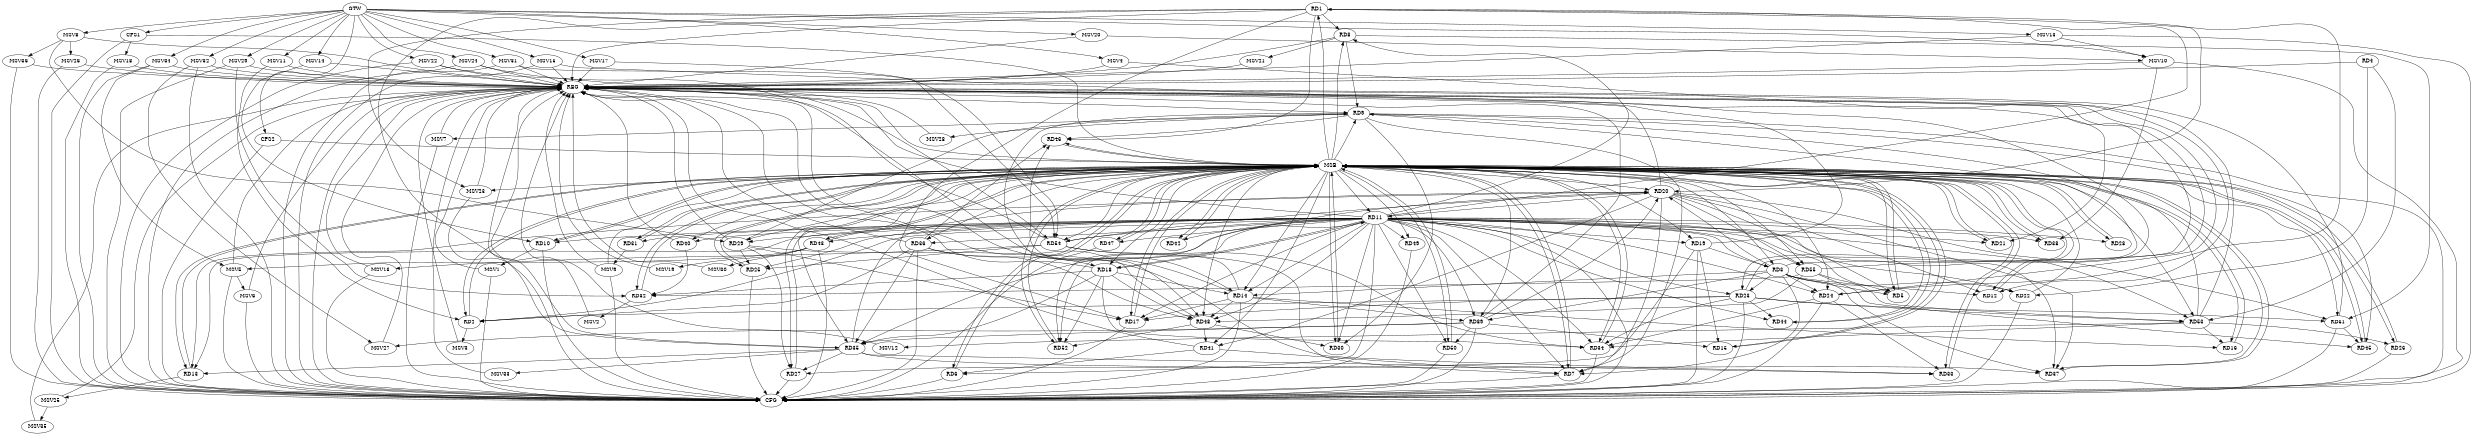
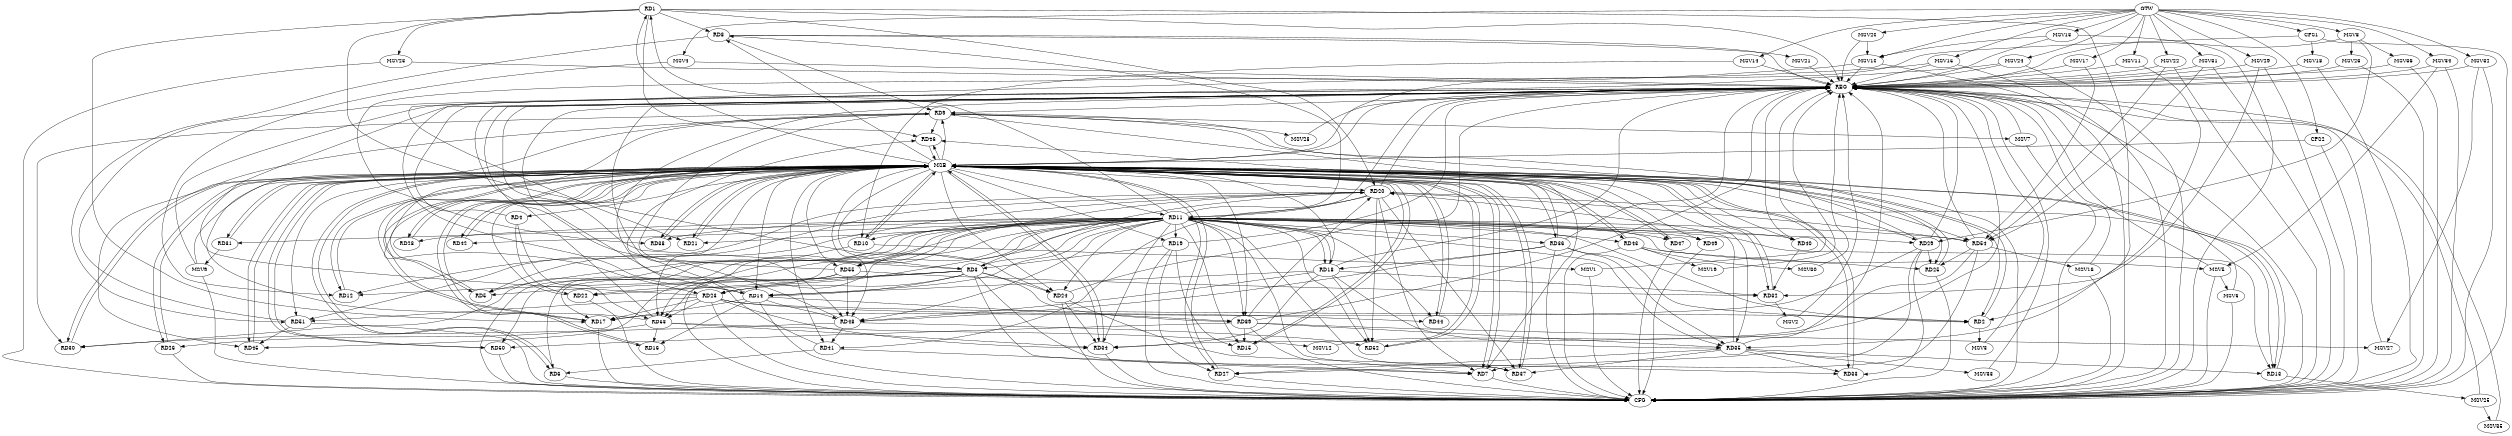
(907, 175) -> (719, 184)
none -> (1209, 281)
